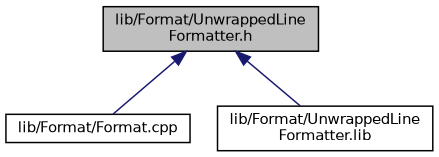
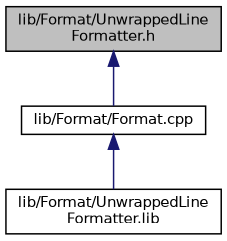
(274, 84) -> (114, 169)
